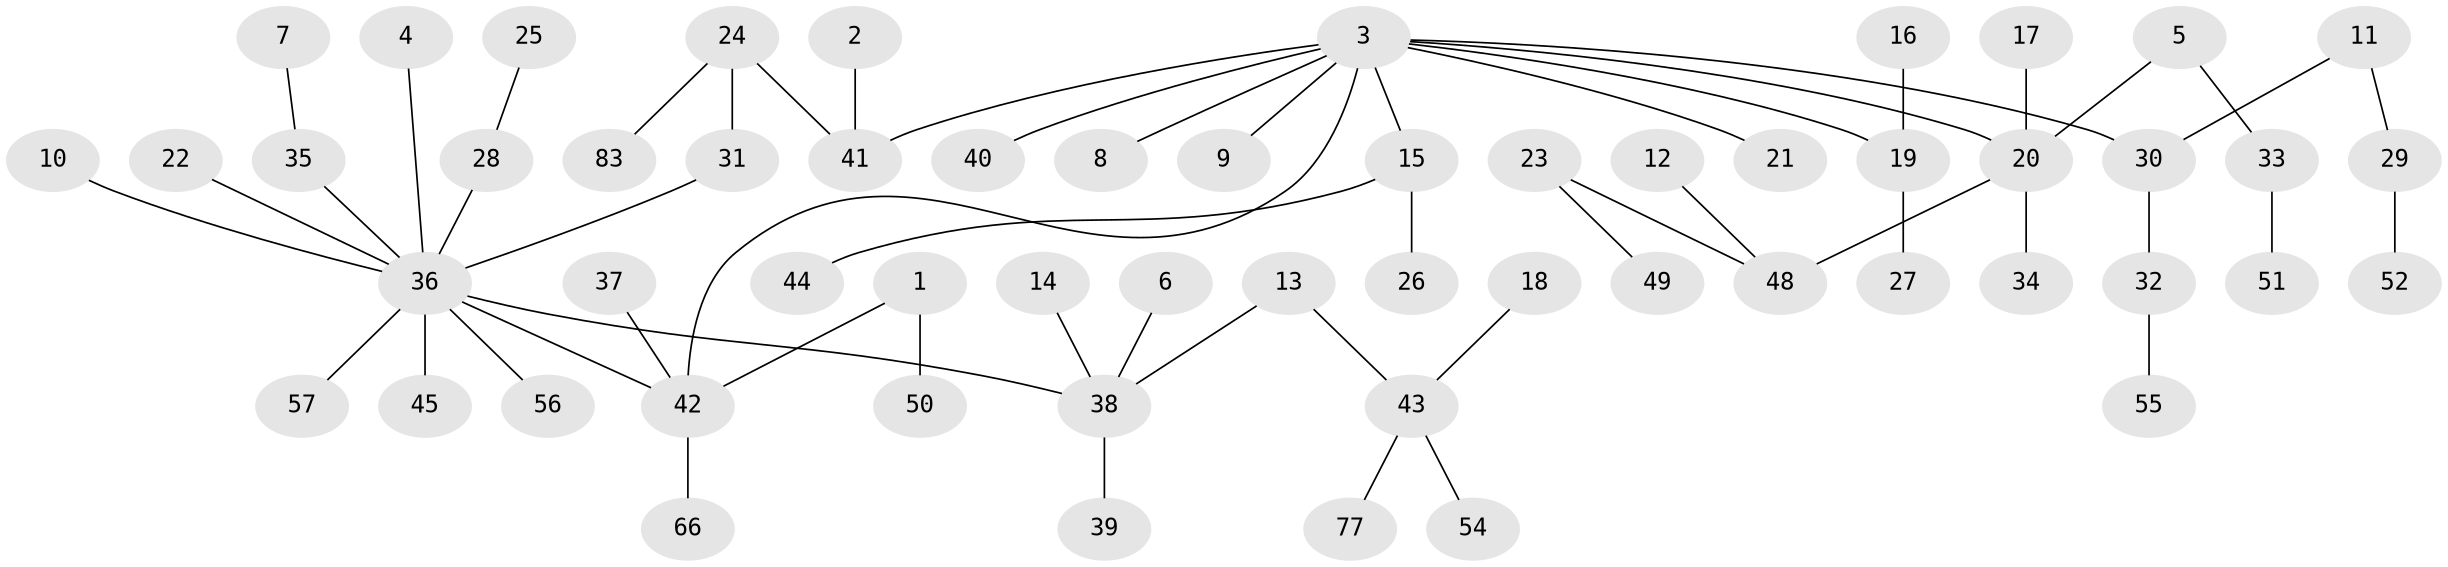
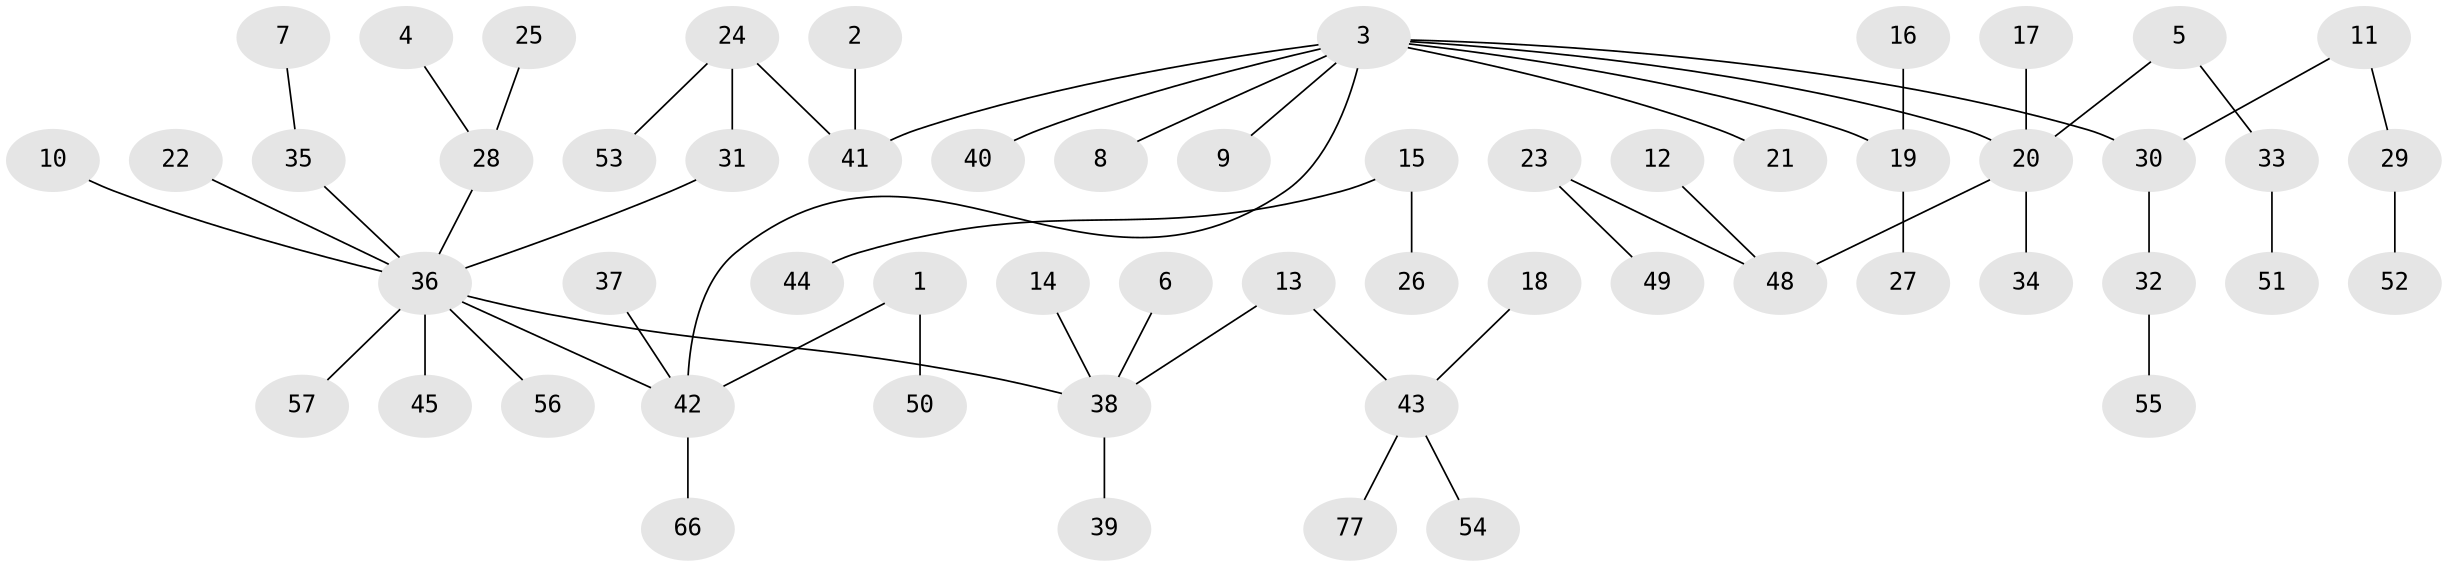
(1388, 99) -> none
(416, 160) -> (446, 99)
(609, 160) -> (609, 160)
